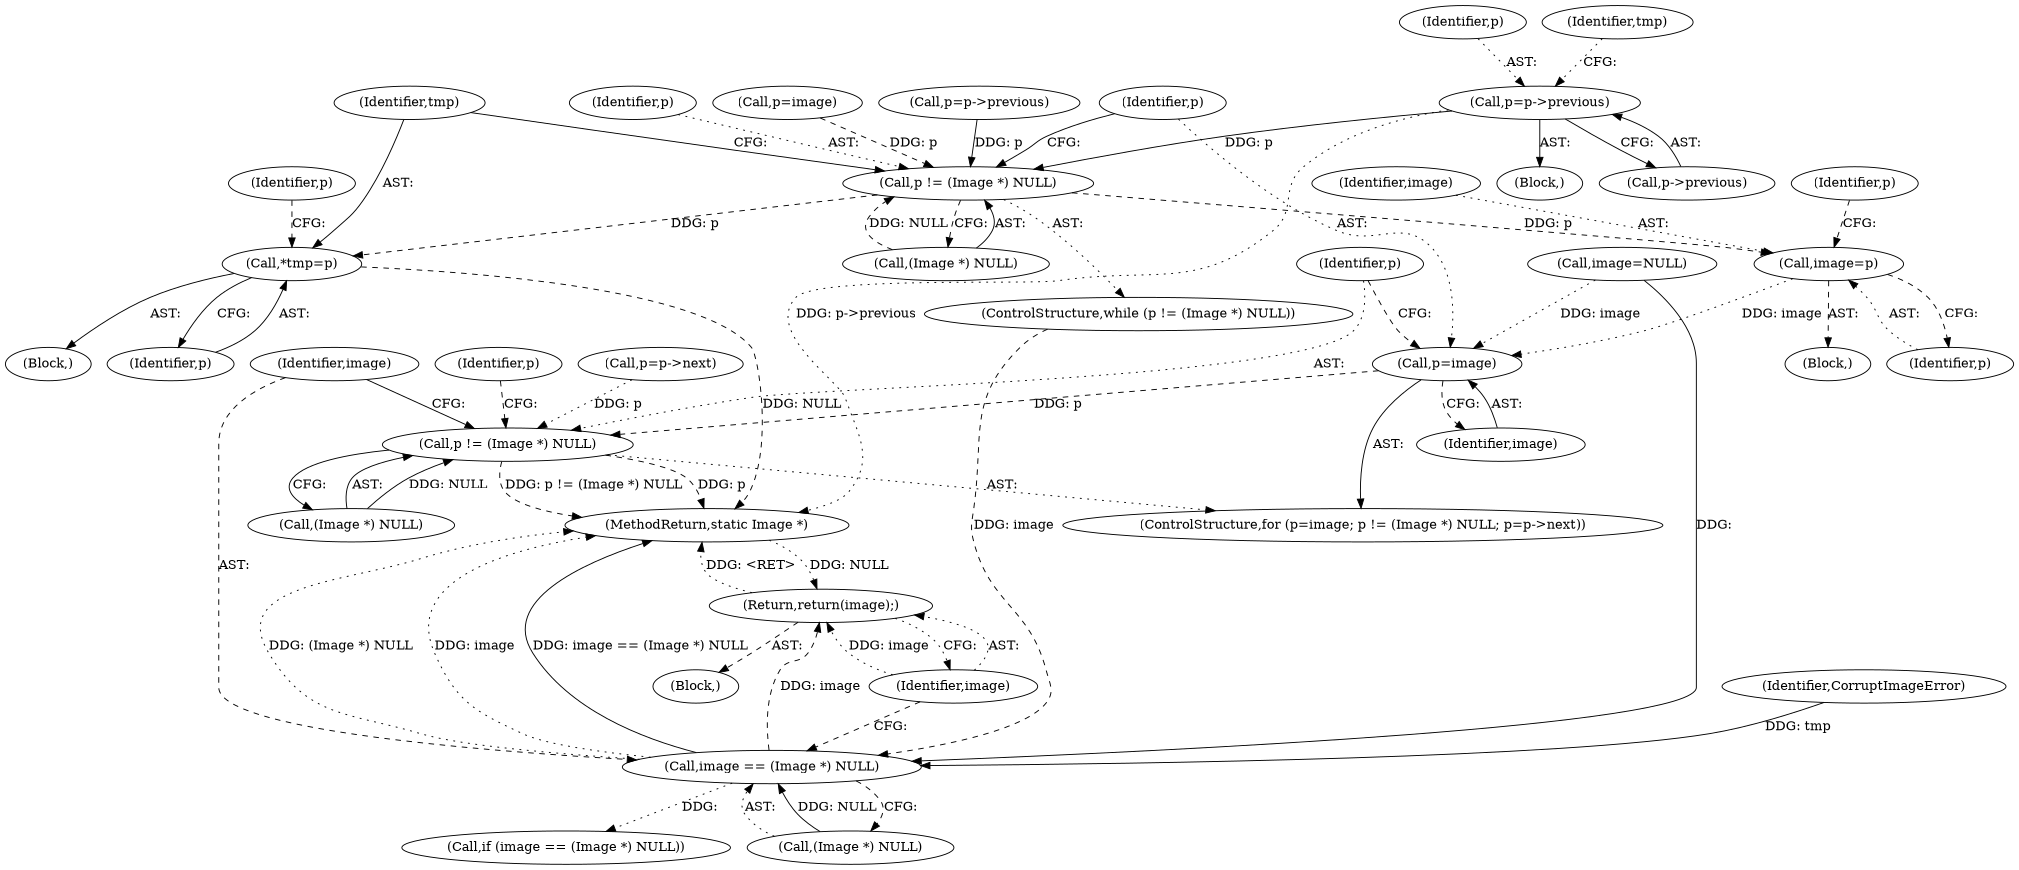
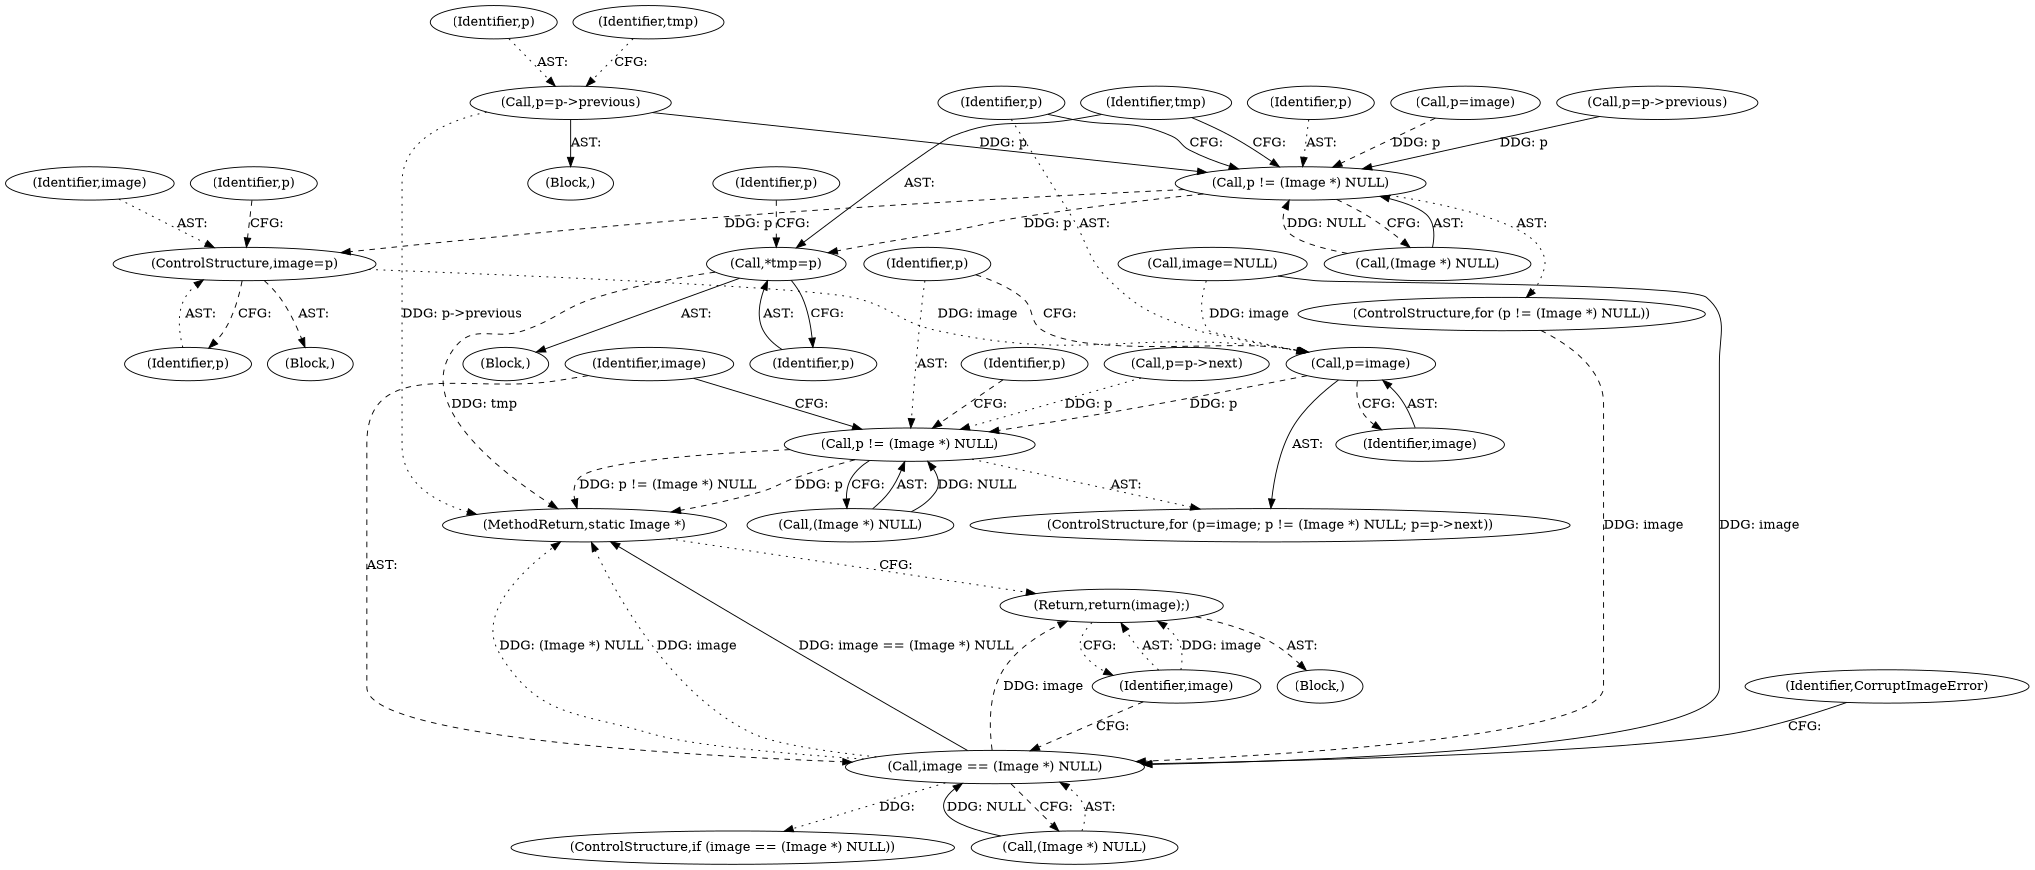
(1687, 183) -> none
(1829, 264) -> (245, 264)
(1139, 314) -> (1502, 314)
(802, 404) -> (484, 404)
(1716, 525) -> (1760, 525)
(849, 566) -> (898, 566)
(718, 581) -> none
(1798, 727) -> (1807, 727)
(566, 848) -> (733, 848)
